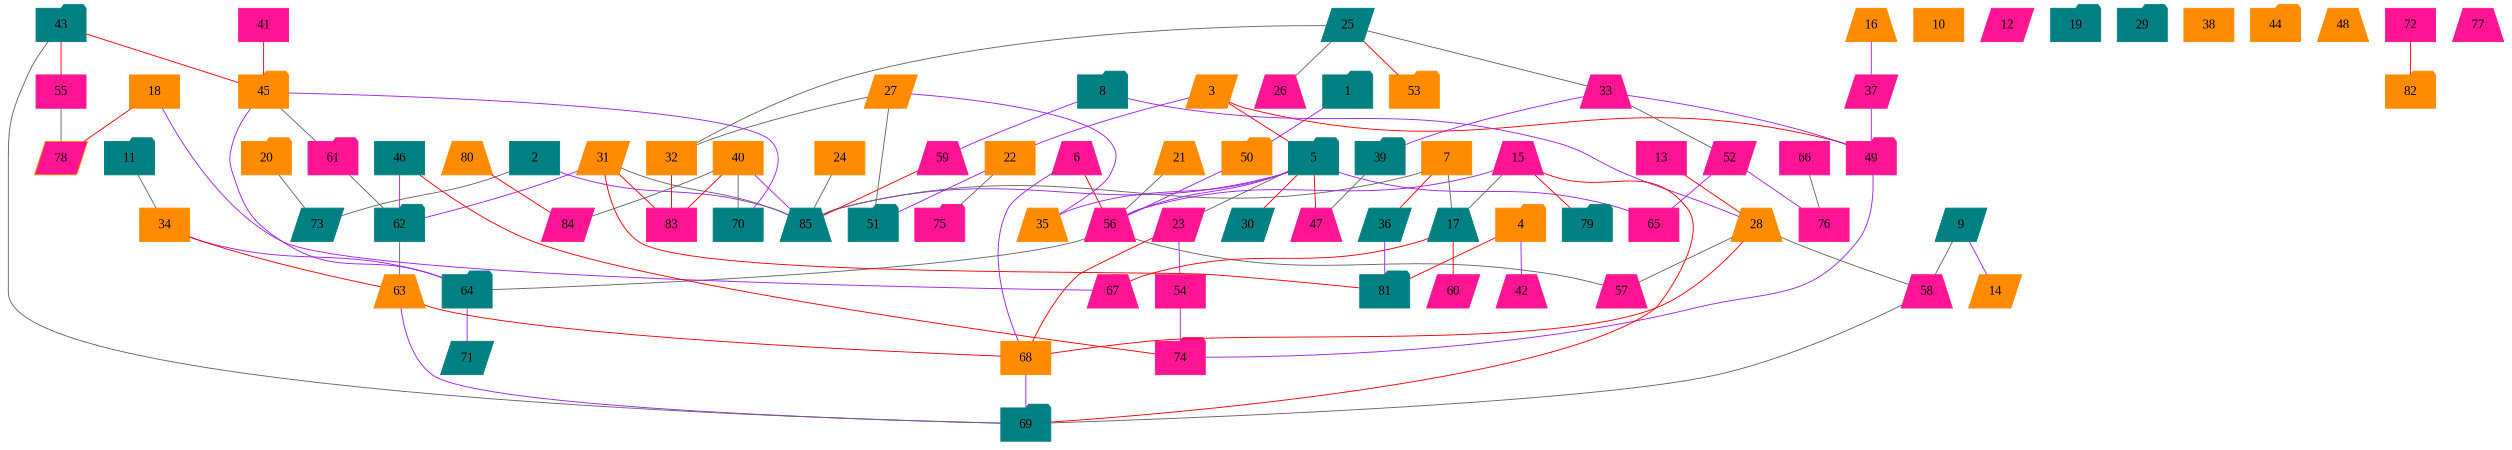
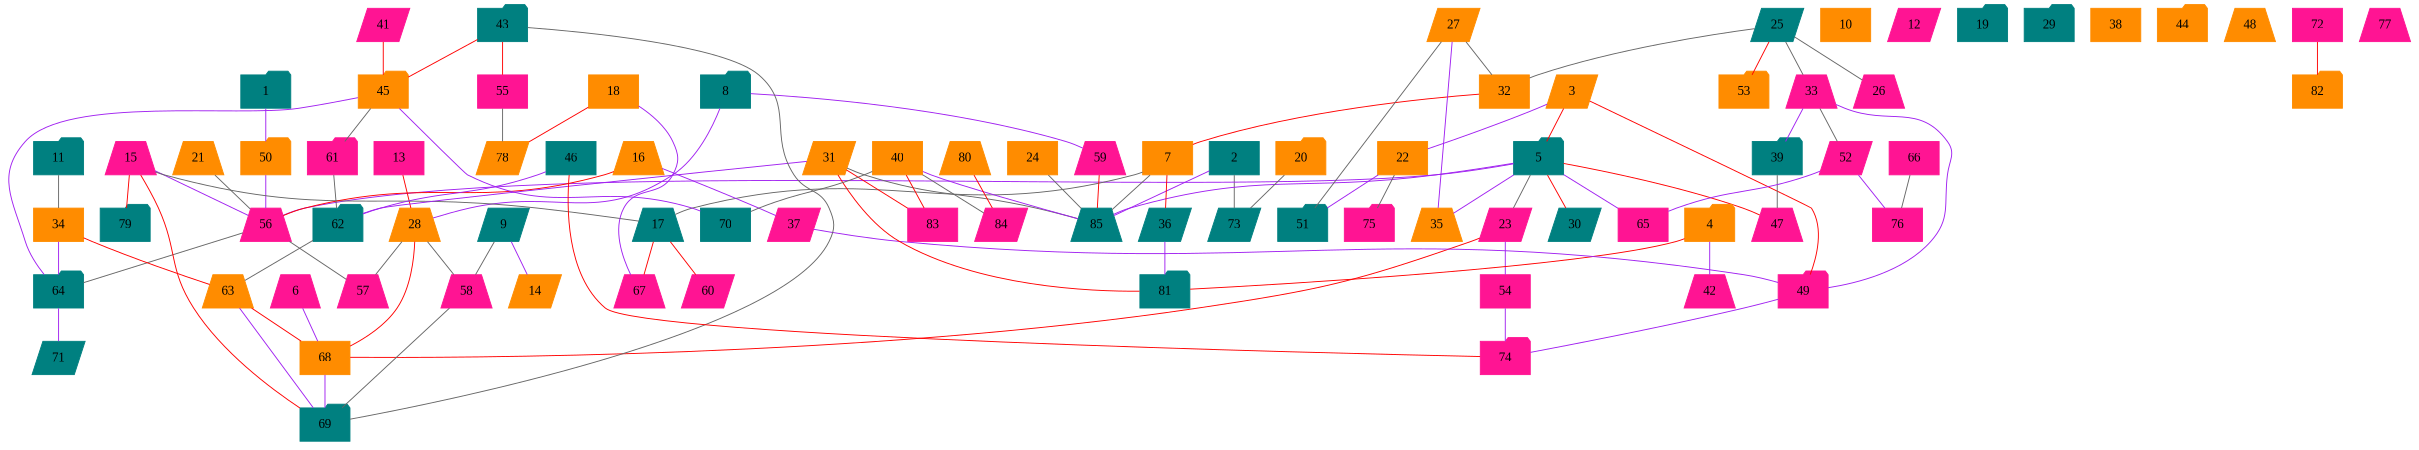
(264, 25) -> (383, 25)
(61, 158) -> (503, 158)
(1089, 183) -> (448, 193)
(672, 197) -> (1334, 111)
